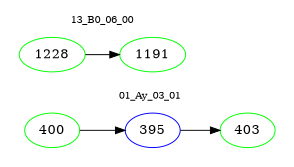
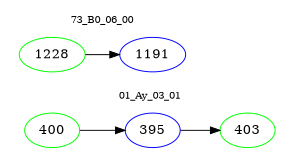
(102, 21) -> (102, 21)
(153, 55) -> (153, 55)
